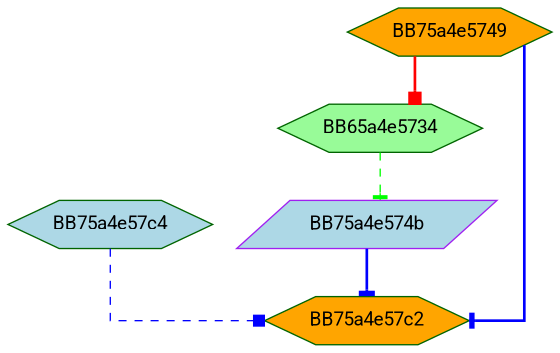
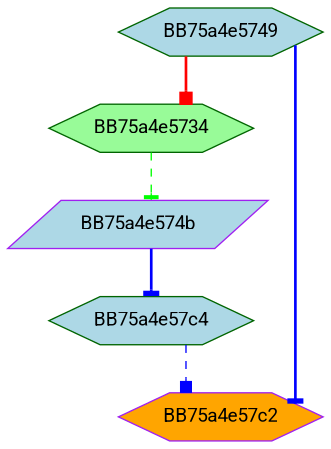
(450, 32) -> (221, 32)
(380, 128) -> (151, 128)
(367, 269) -> (151, 269)
(367, 321) -> (221, 417)
